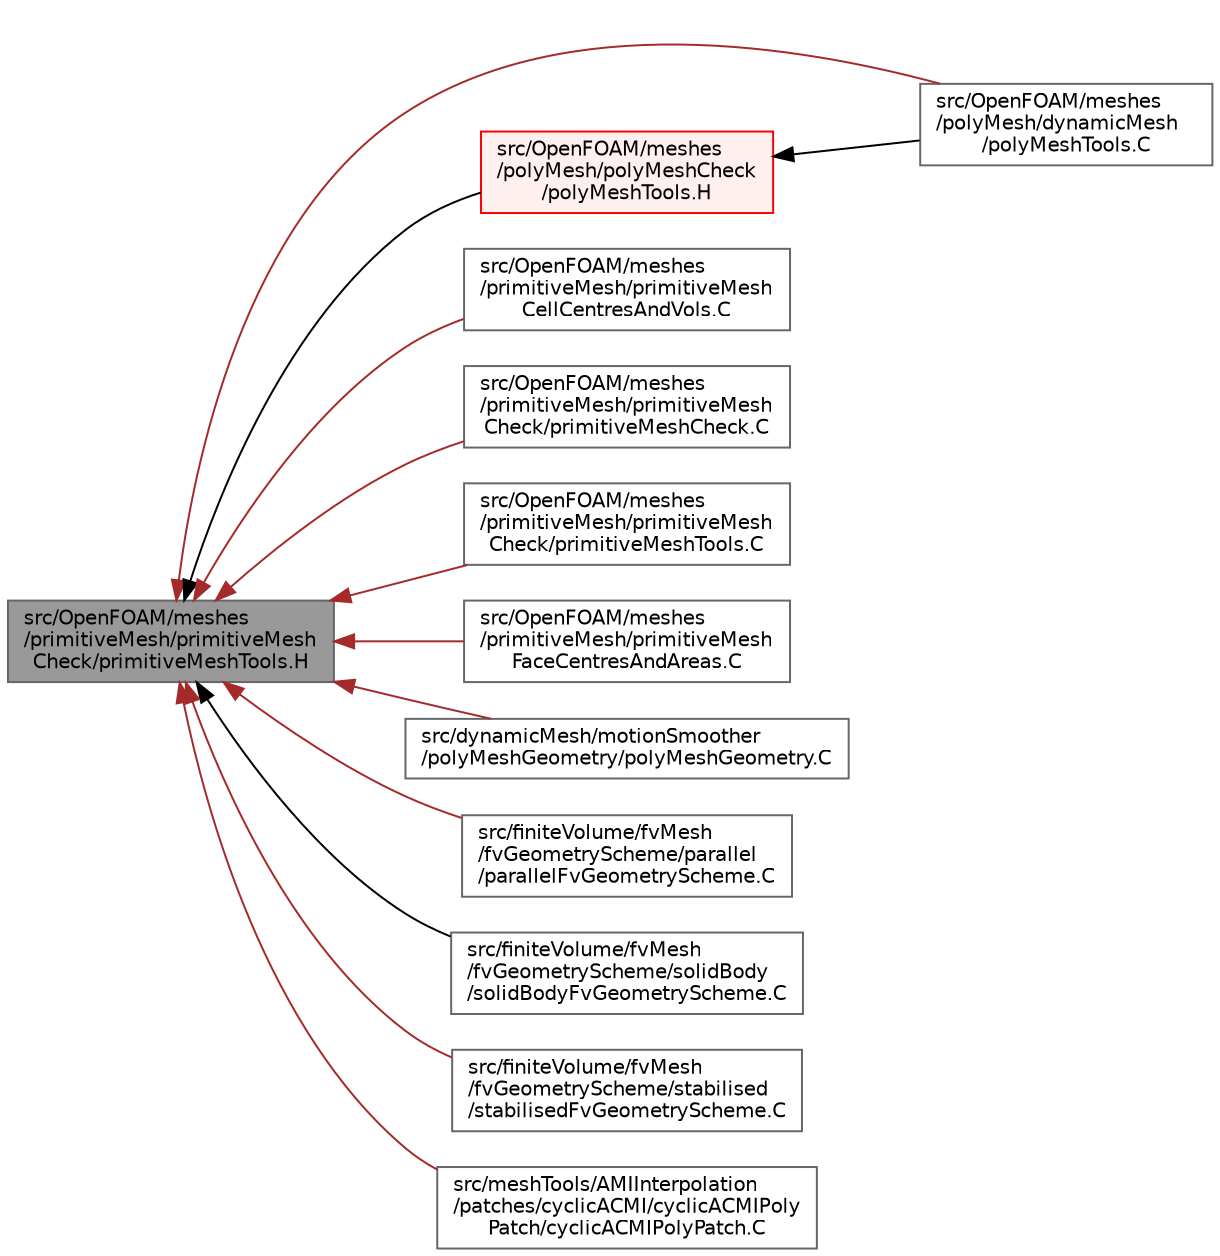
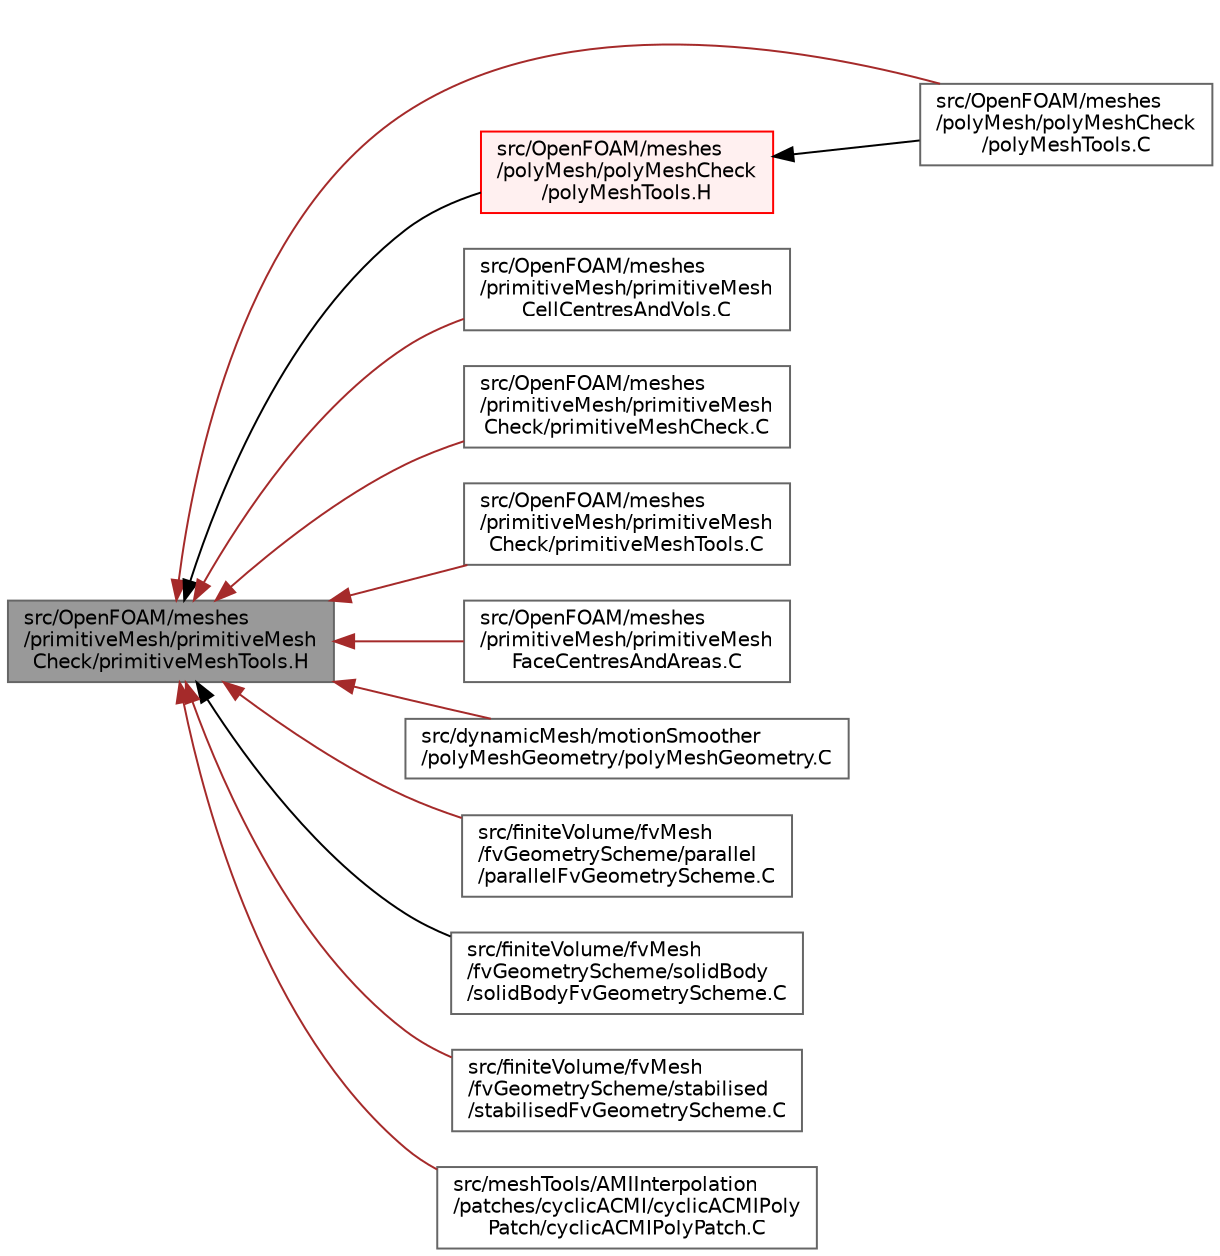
(1066, 125) -> (1066, 125)
